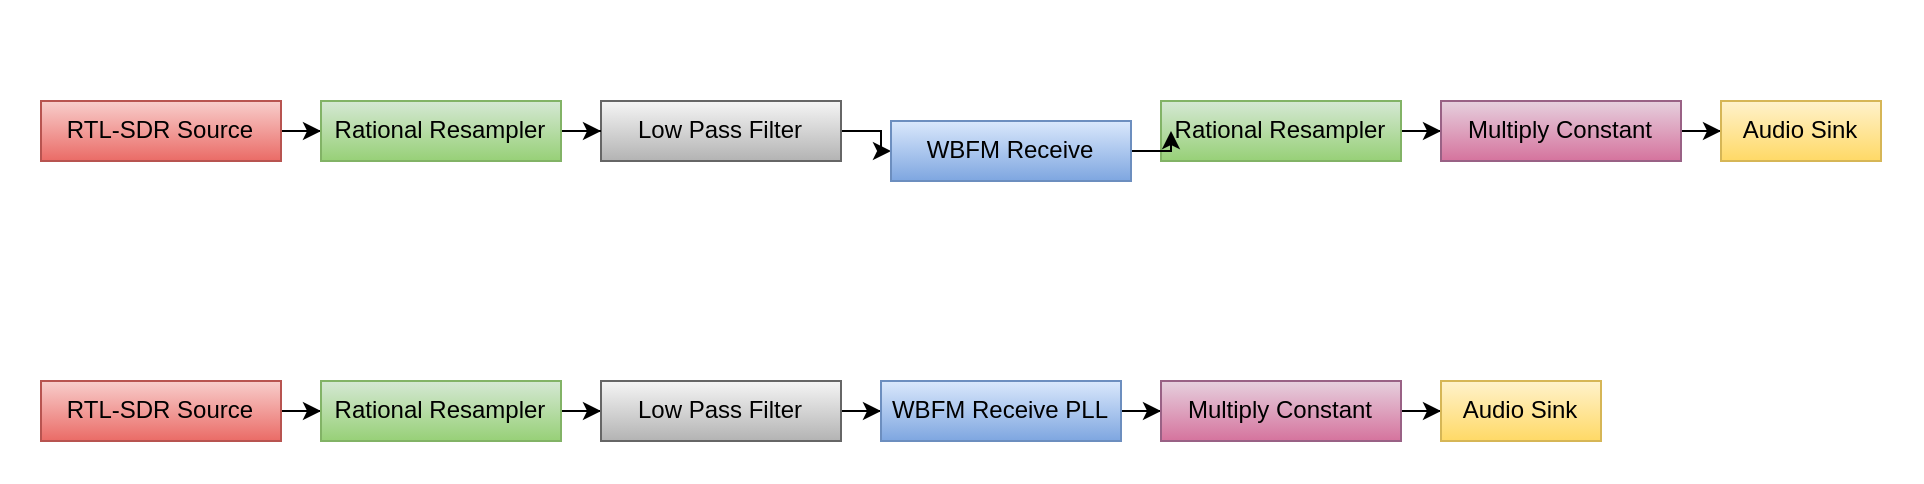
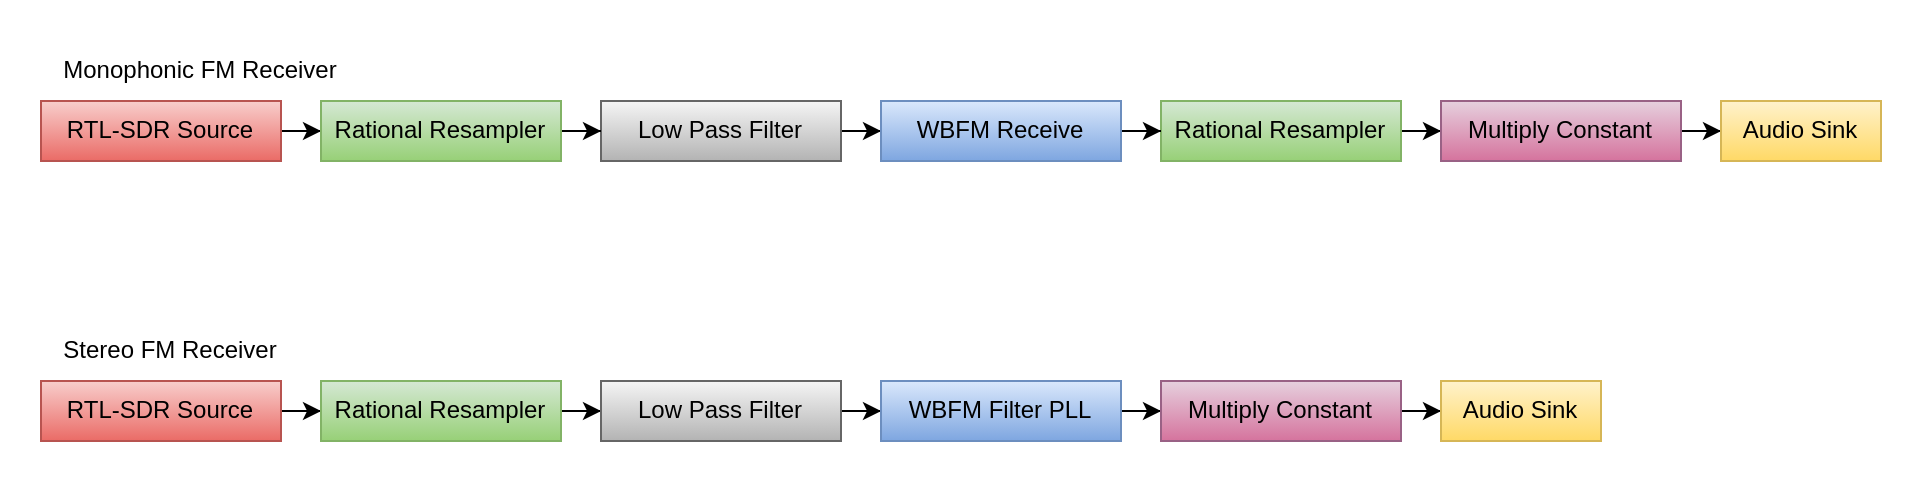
none -> (201, 71)
(1011, 151) -> (1001, 131)
none -> (171, 351)
(1001, 411) -> (1001, 411)
